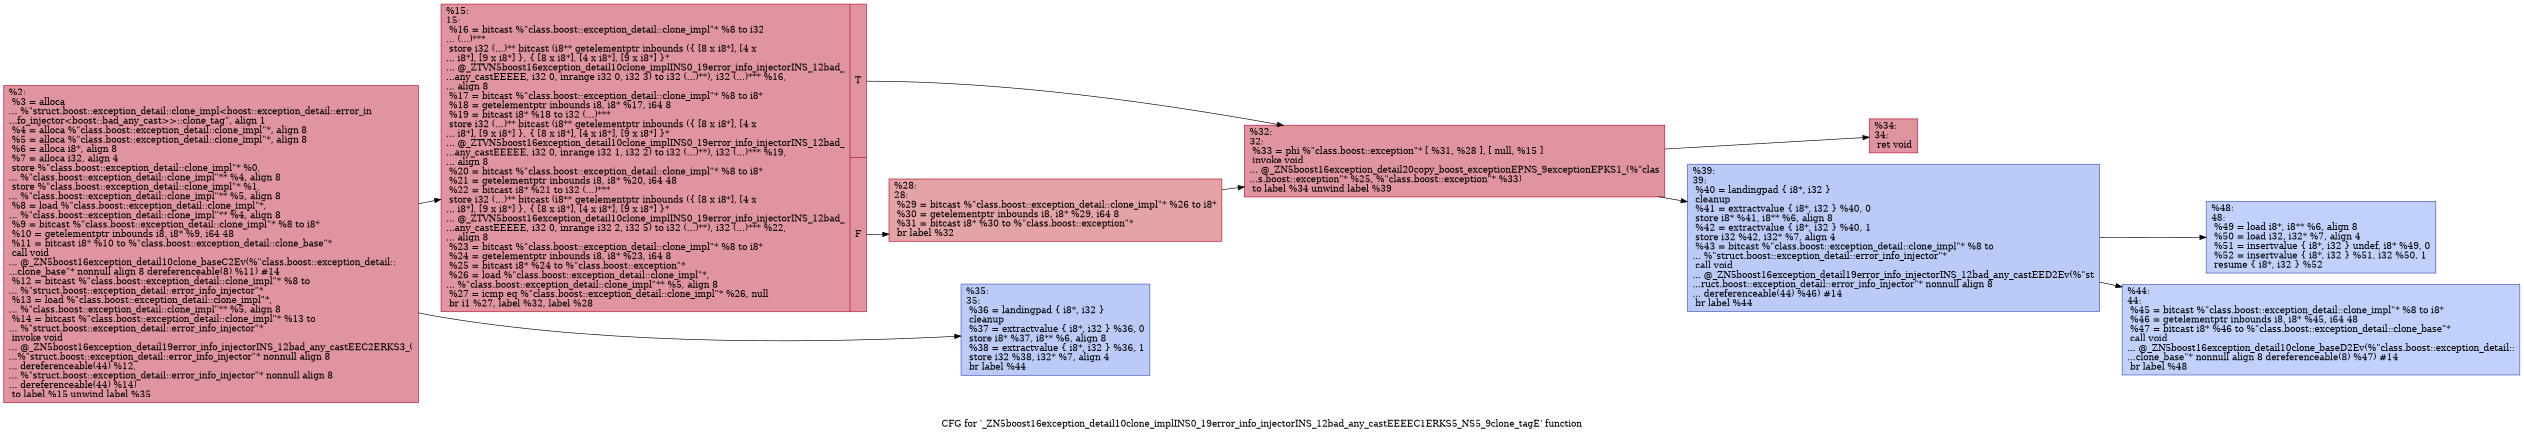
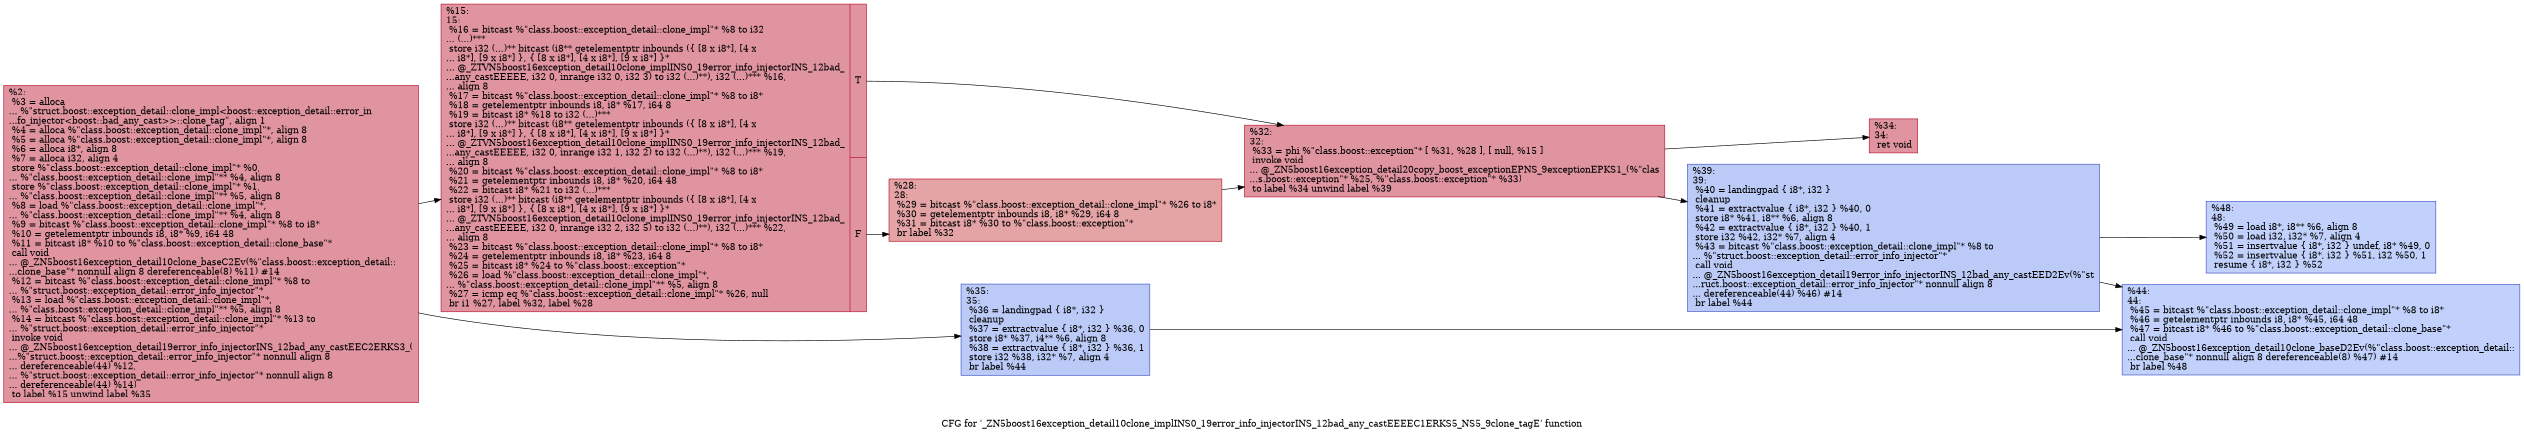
none -> (1633, 330)
(1036, 339) -> (1036, 339)
